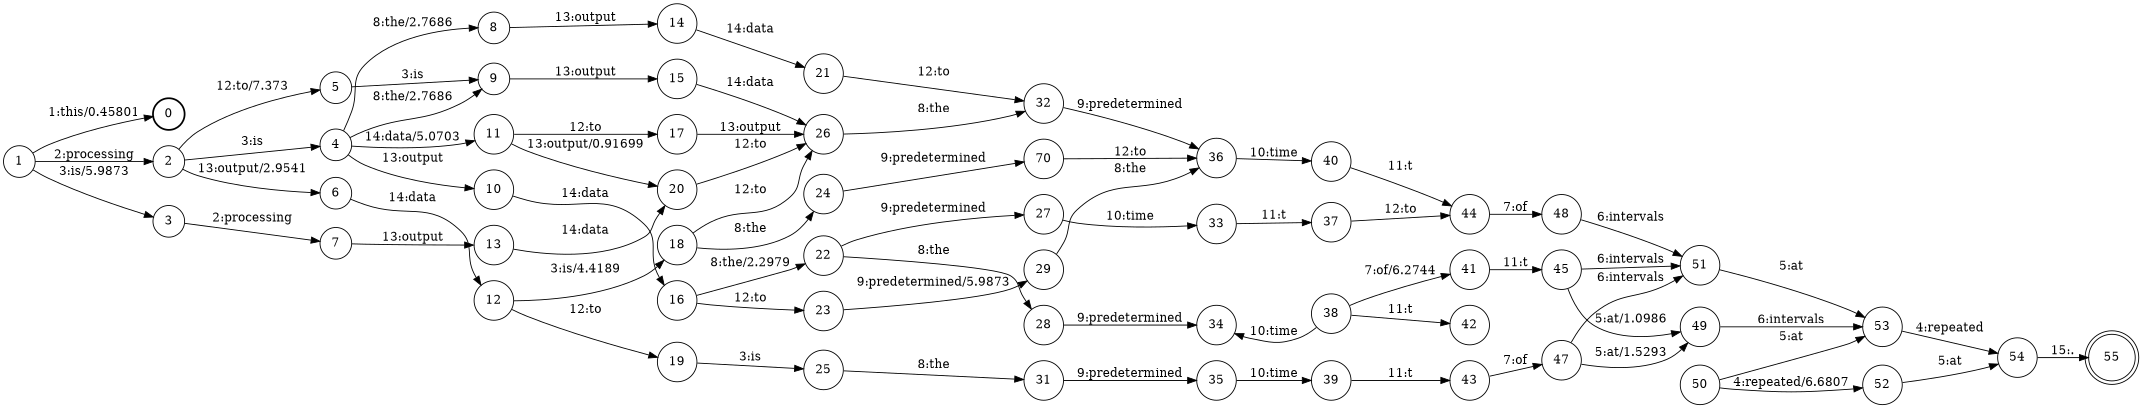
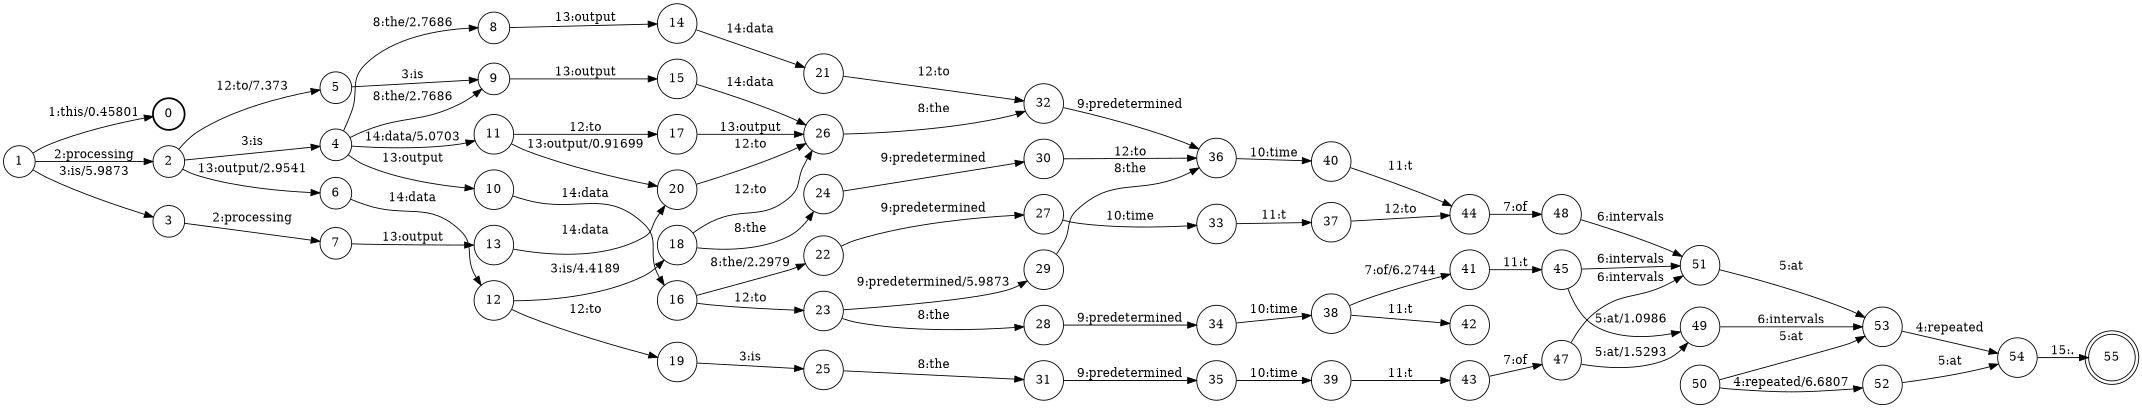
(1044, 159) -> (1044, 159)
(943, 264) -> (928, 329)
(1281, 342) -> (1269, 320)
